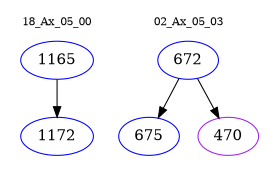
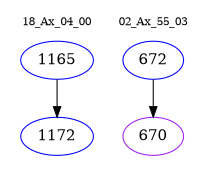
(57, 23) -> (57, 23)
(189, 23) -> (153, 23)
(149, 136) -> none
(228, 136) -> (153, 136)
